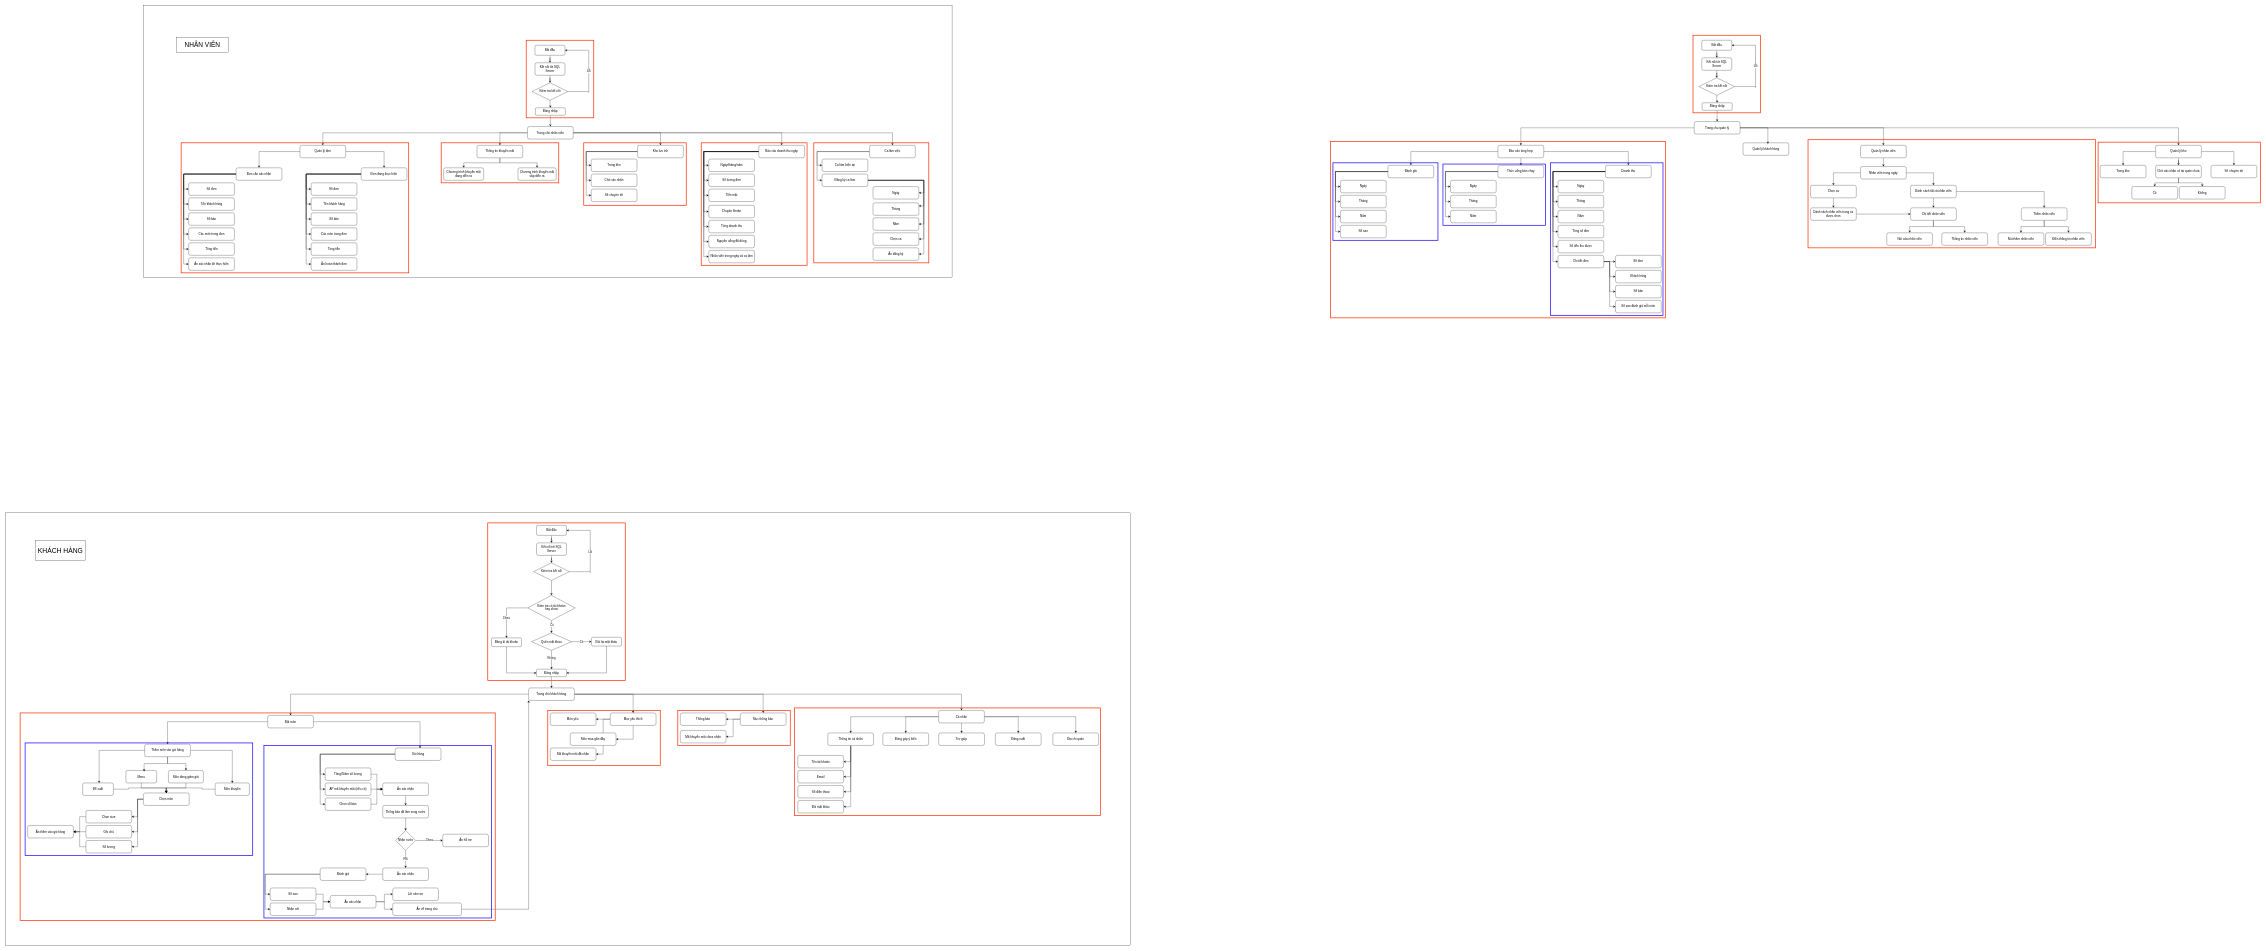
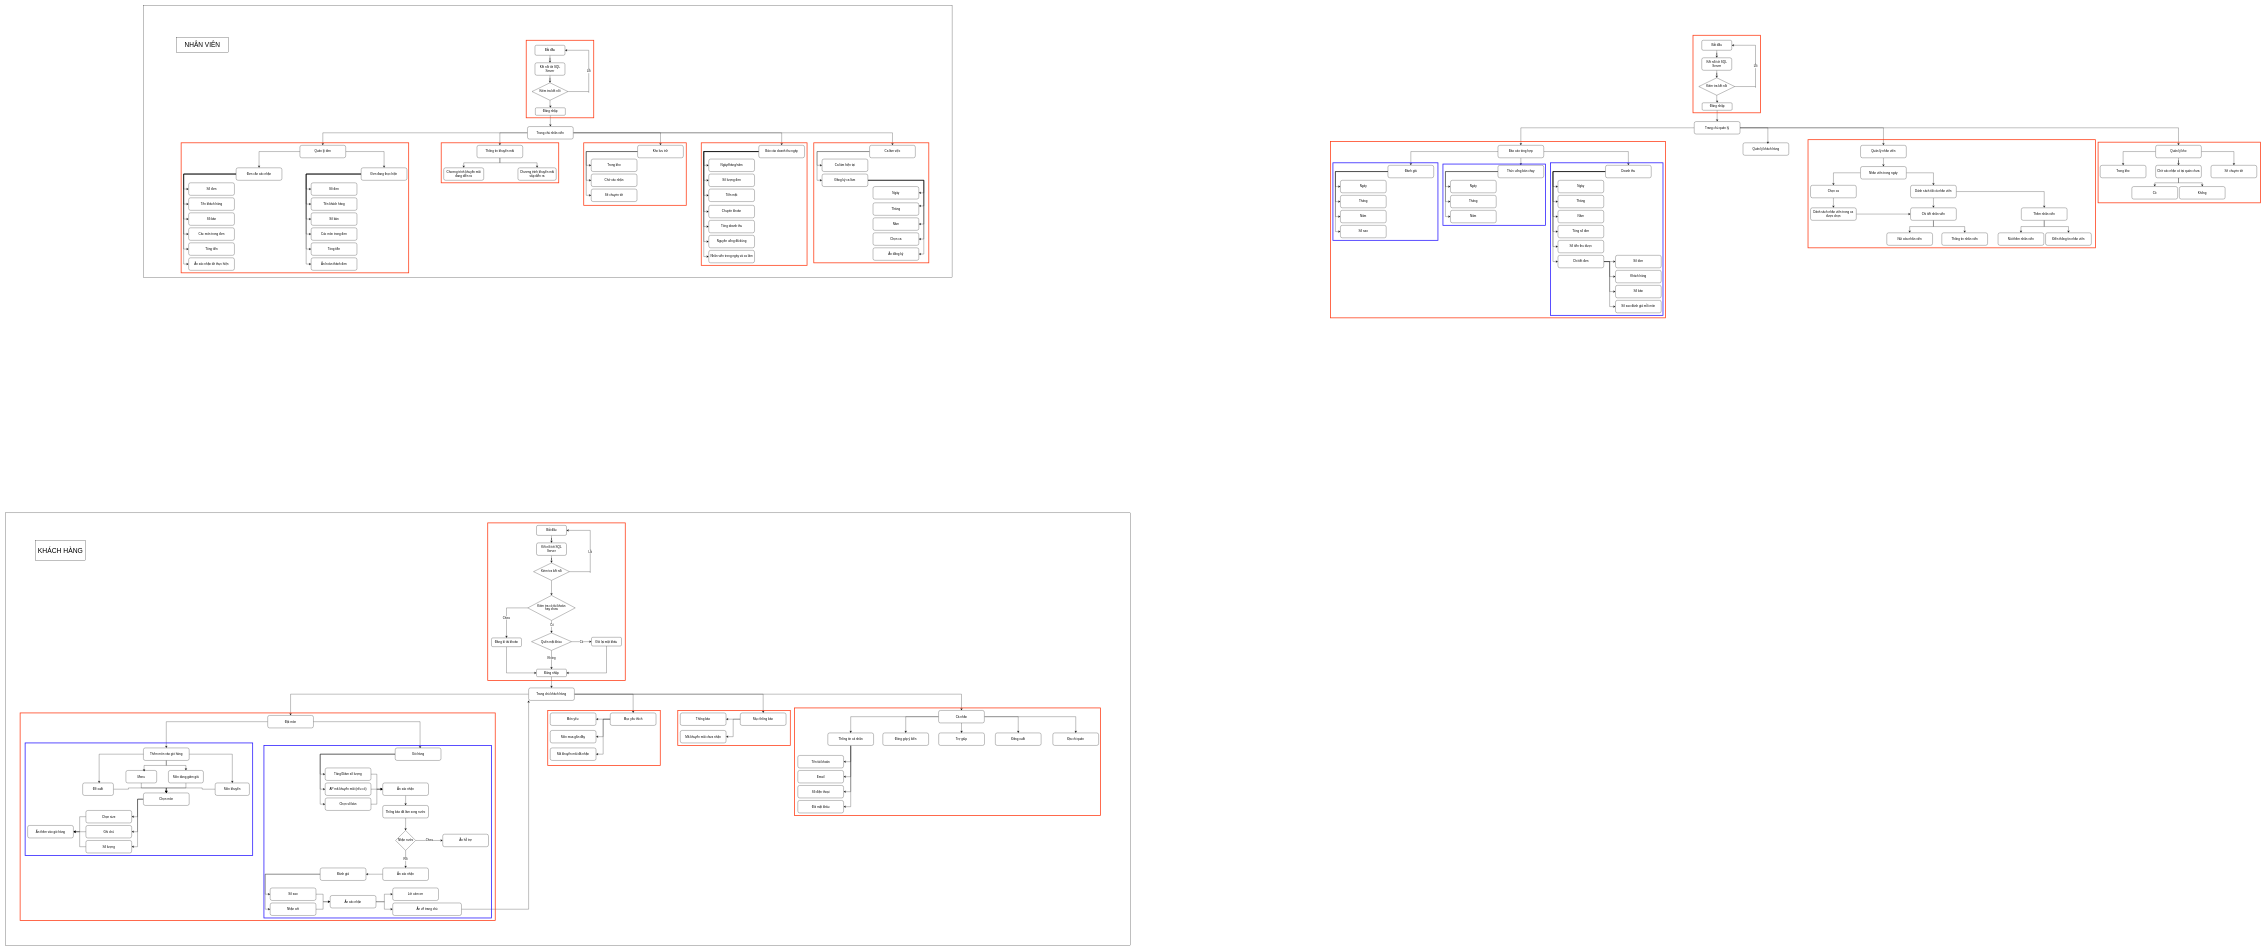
(593, 739) -> (573, 736)
(168, 750) -> (166, 754)
